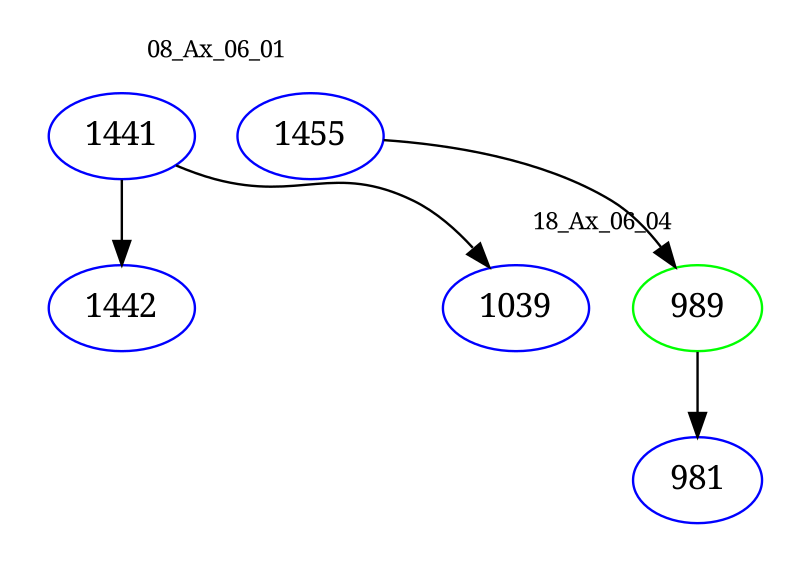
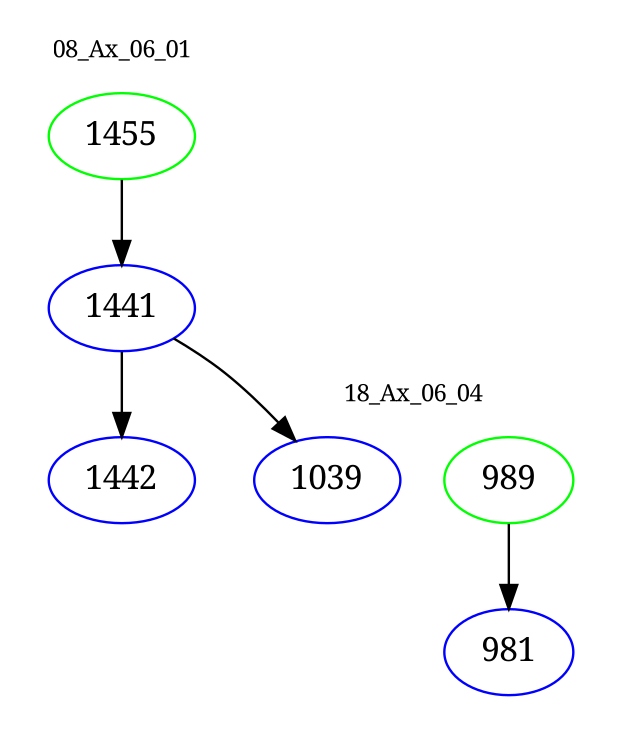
(311, 136) -> (122, 136)
(534, 167) -> (122, 210)
